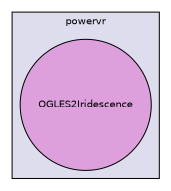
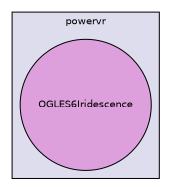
(86, 105) -> (86, 105)
